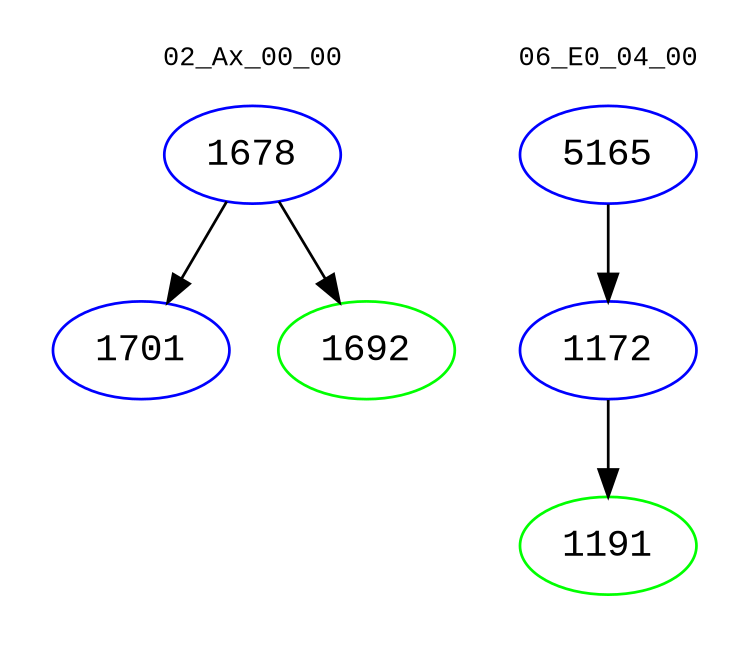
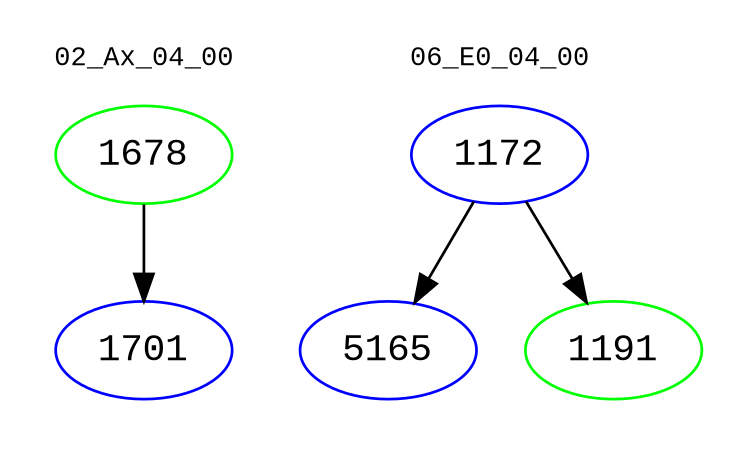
(254, 58) -> (145, 58)
(253, 155) -> (144, 155)
(608, 239) -> (451, 240)
(367, 350) -> none
